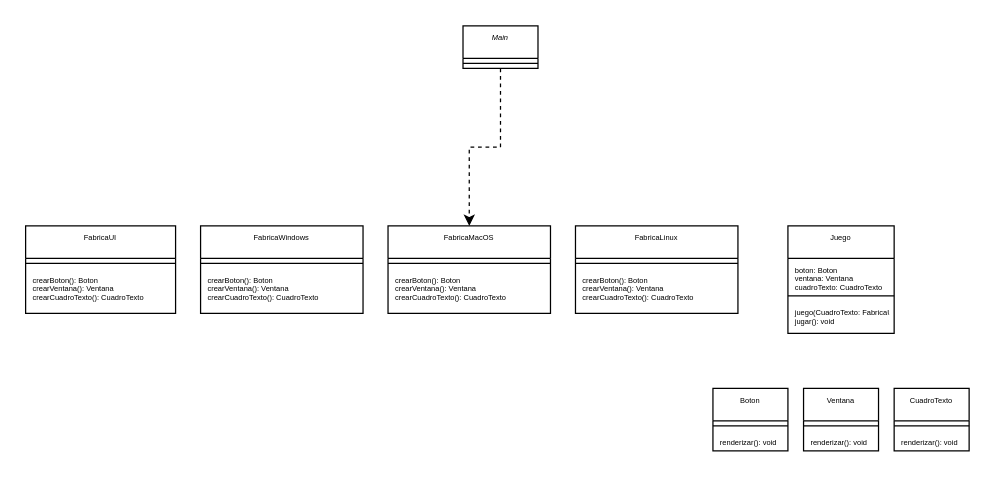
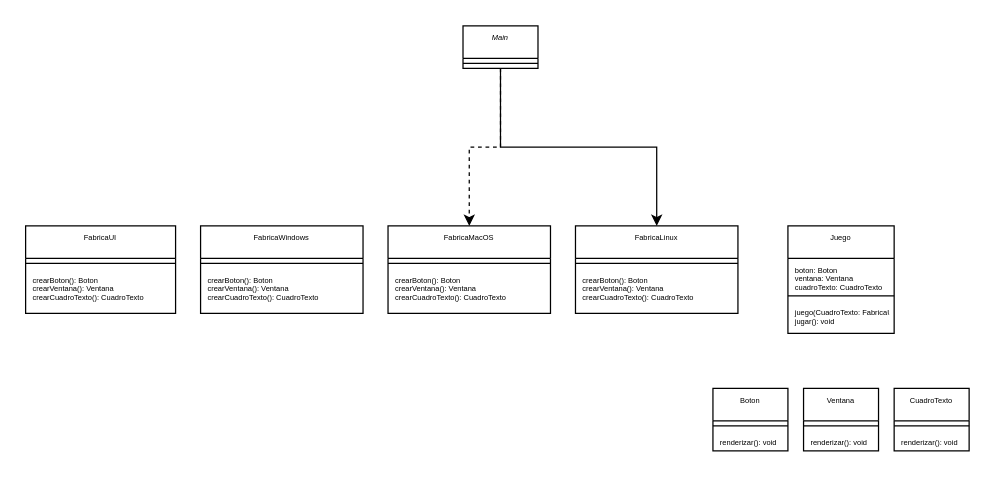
none -> (614, 147)
